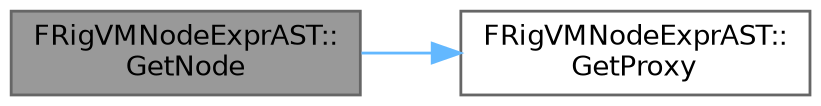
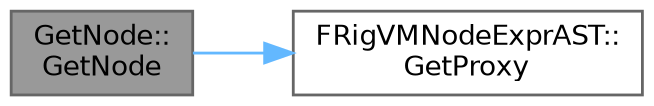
(186, 53) -> (102, 53)
